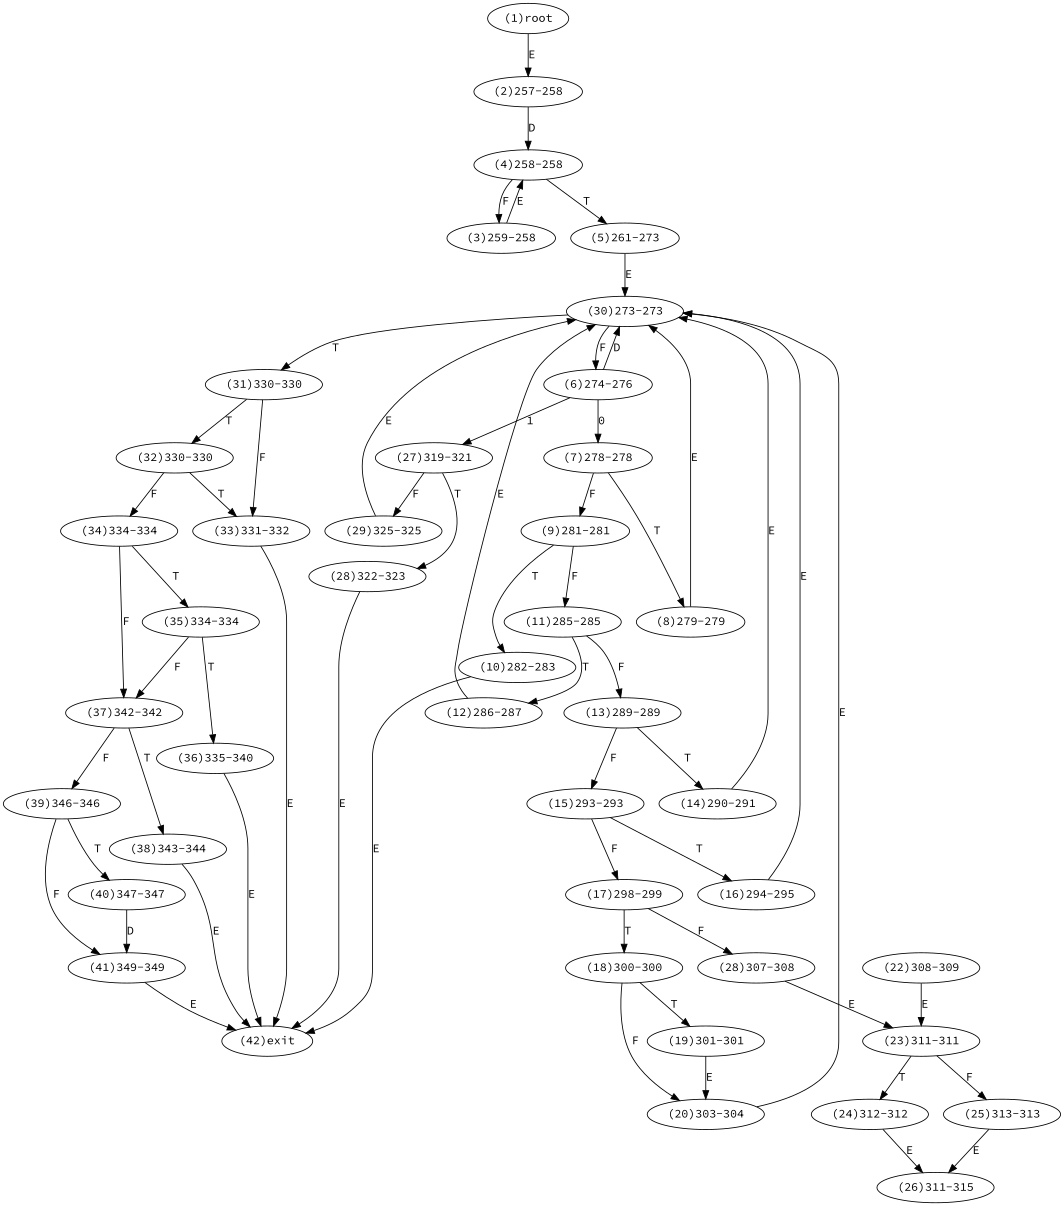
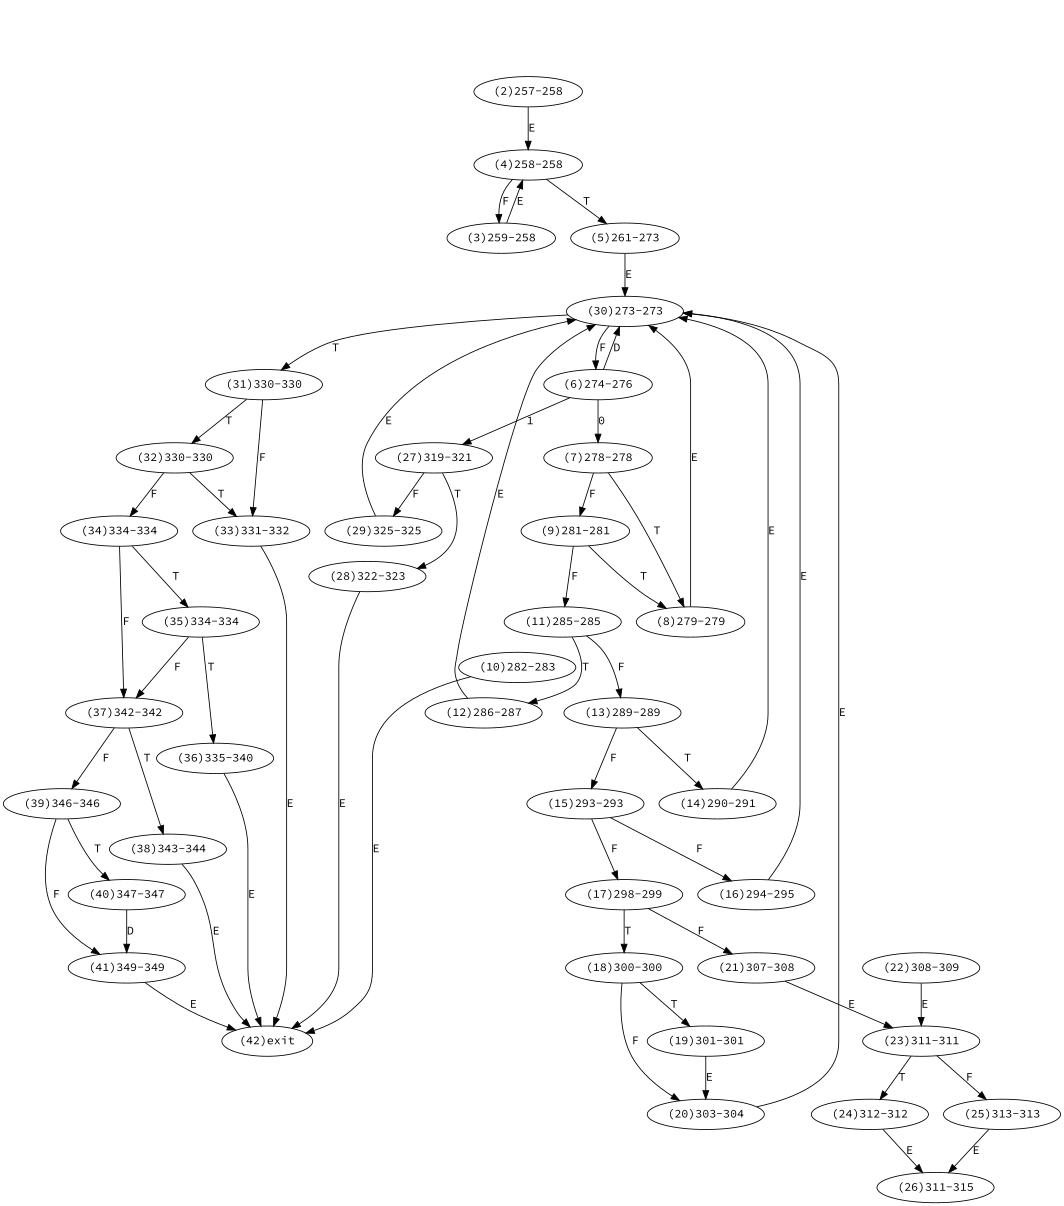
(528, 19) -> none
(532, 128) -> (532, 128)
(507, 588) -> (622, 577)
(699, 849) -> (699, 849)
(756, 968) -> (756, 968)
